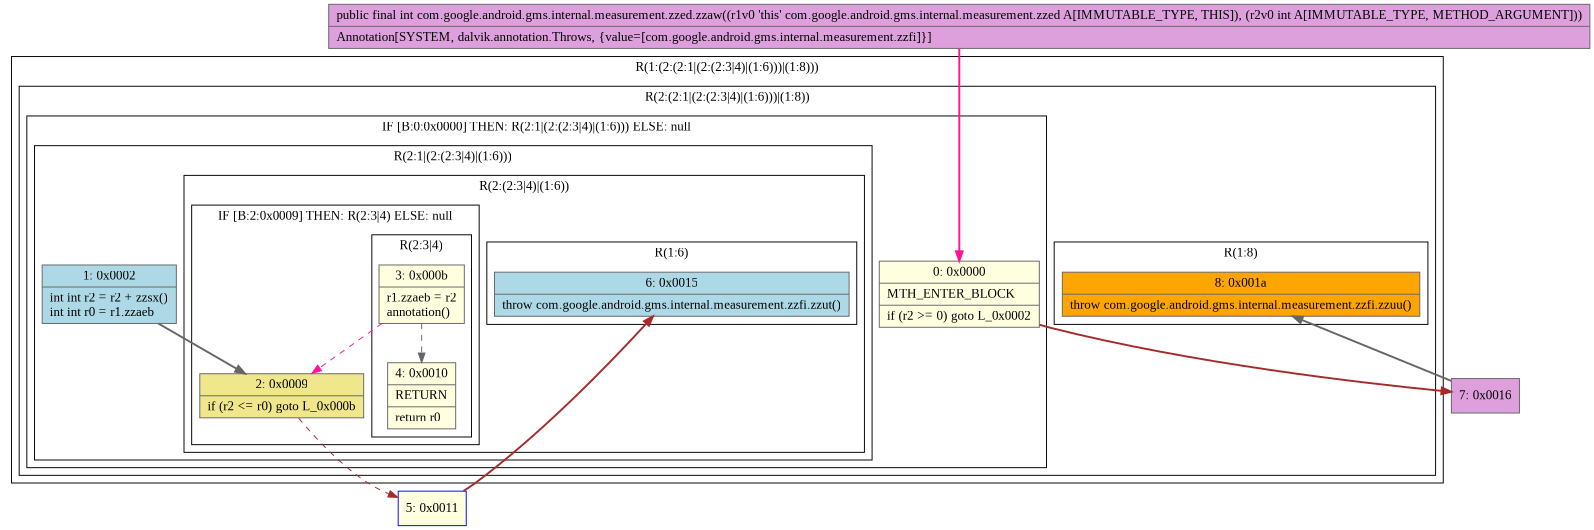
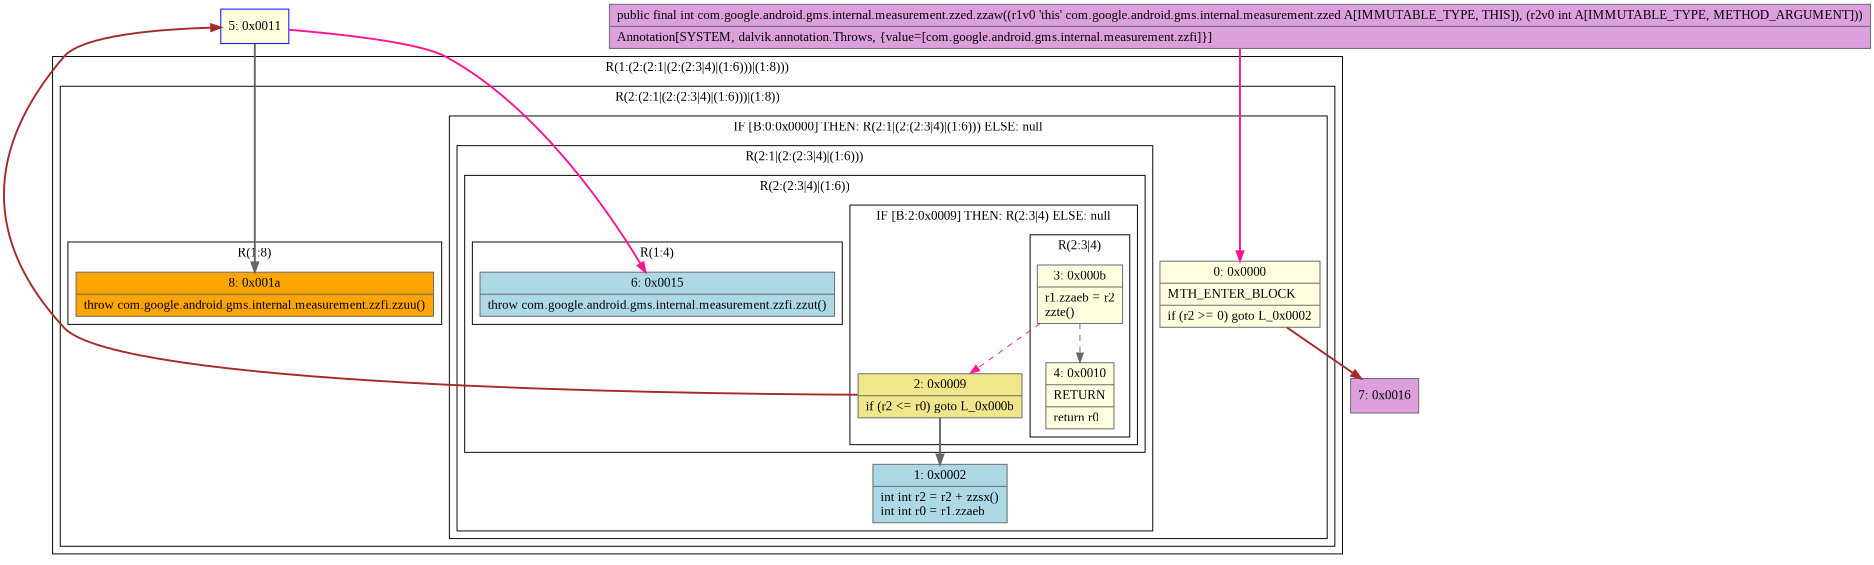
(672, 253) -> (657, 253)
(419, 312) -> (1060, 312)
(199, 347) -> (940, 436)
(1377, 350) -> (255, 153)
(559, 412) -> (498, 93)
(340, 461) -> (231, 368)
